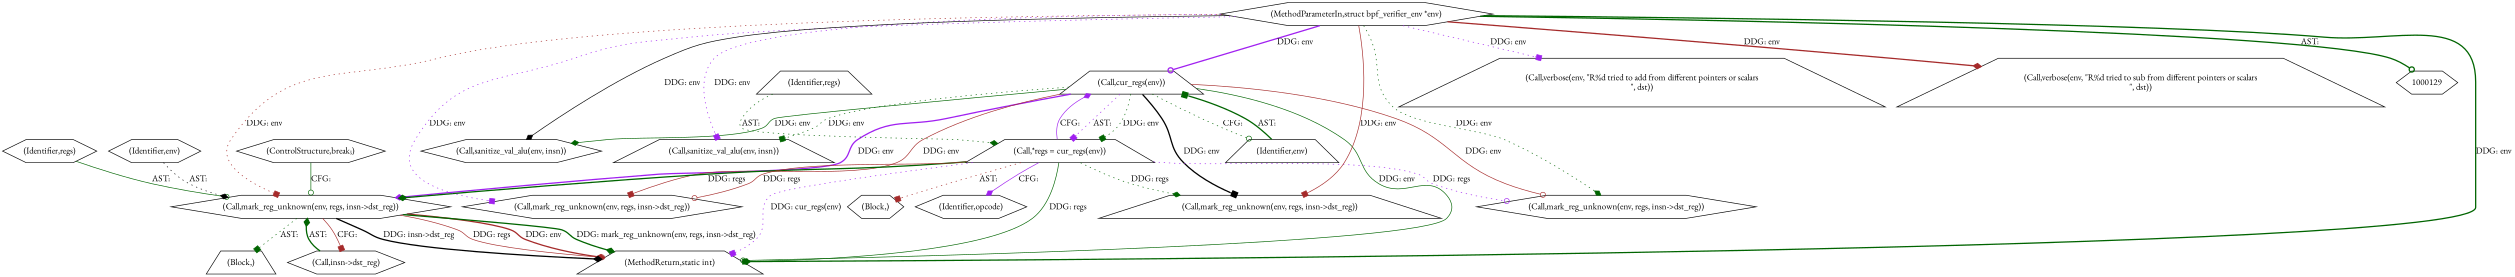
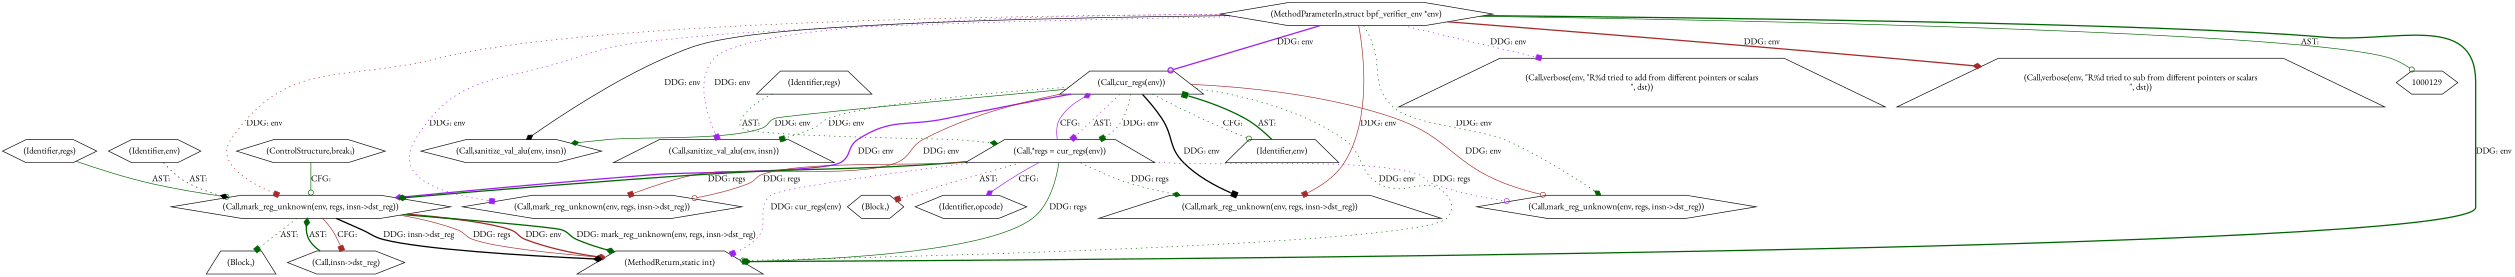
(1947, 27) -> (1947, 27)
(1253, 242) -> (1253, 242)
